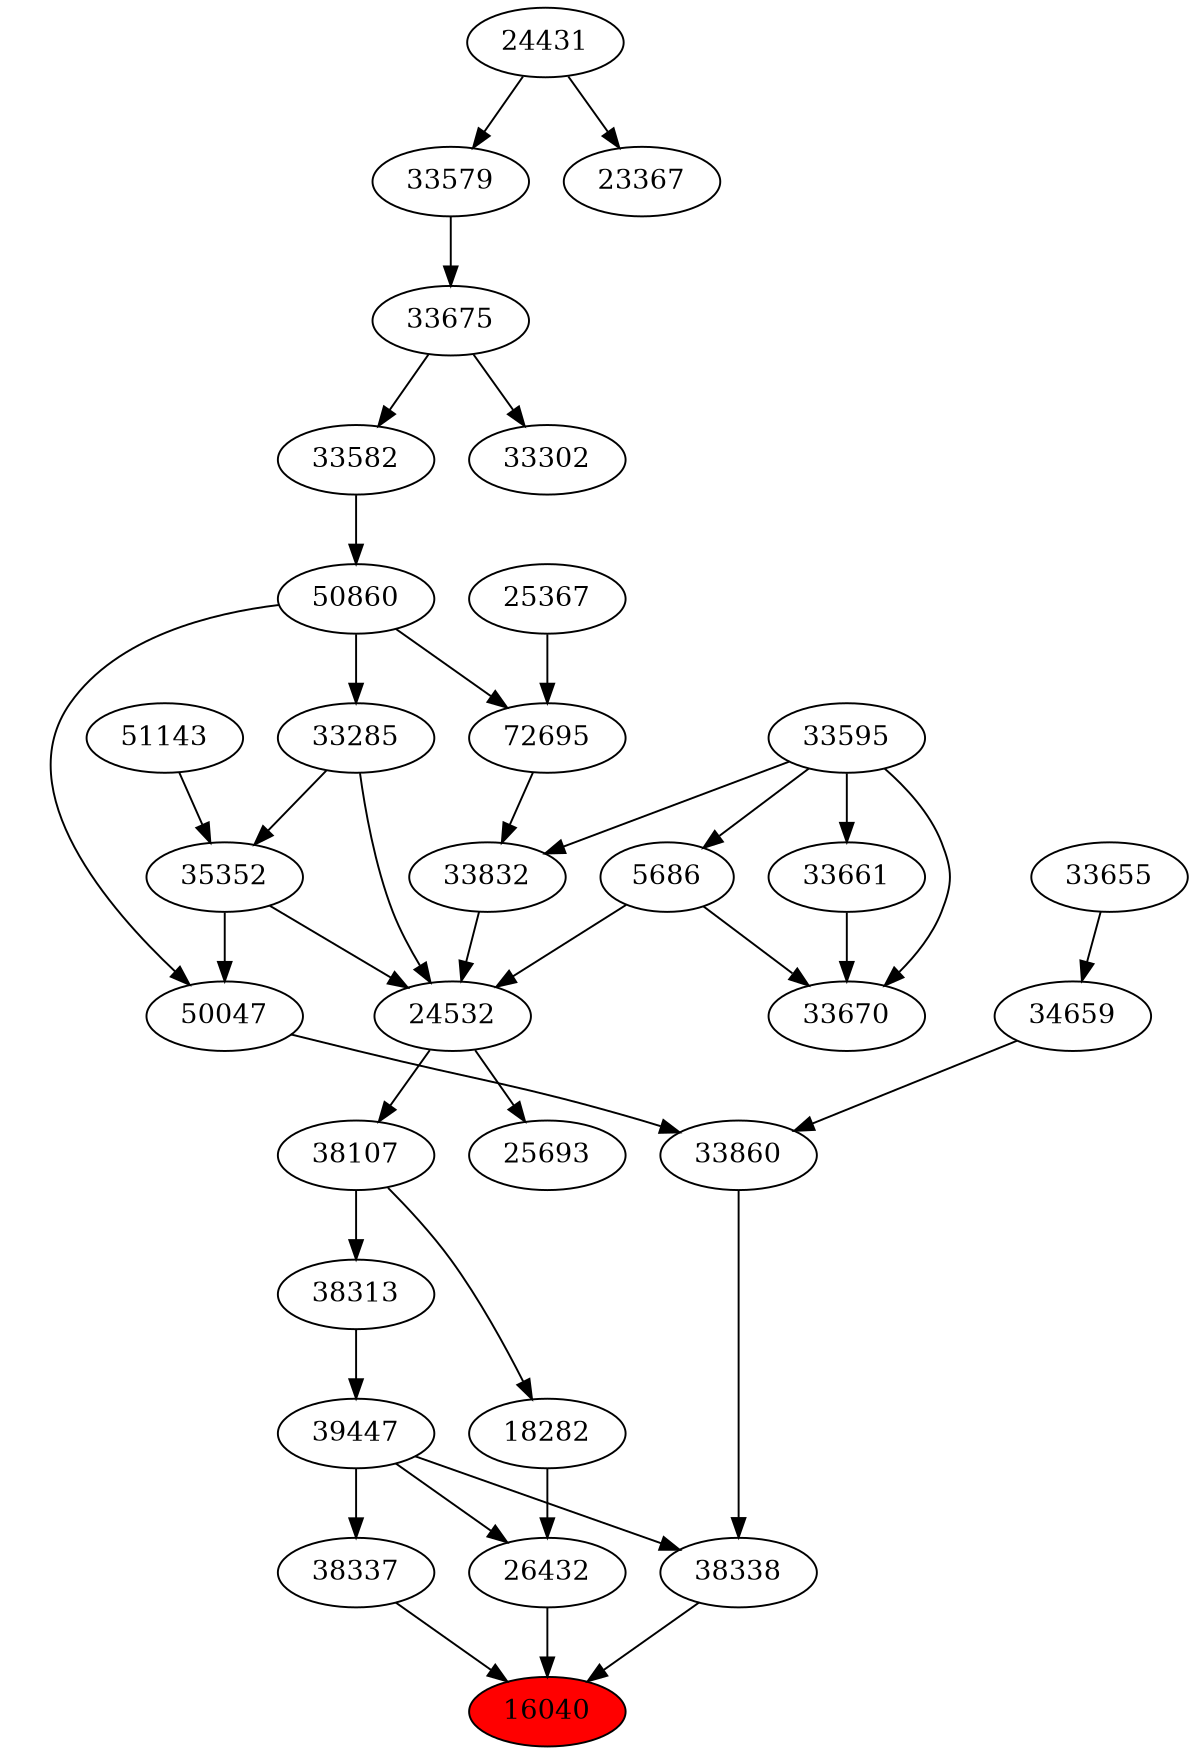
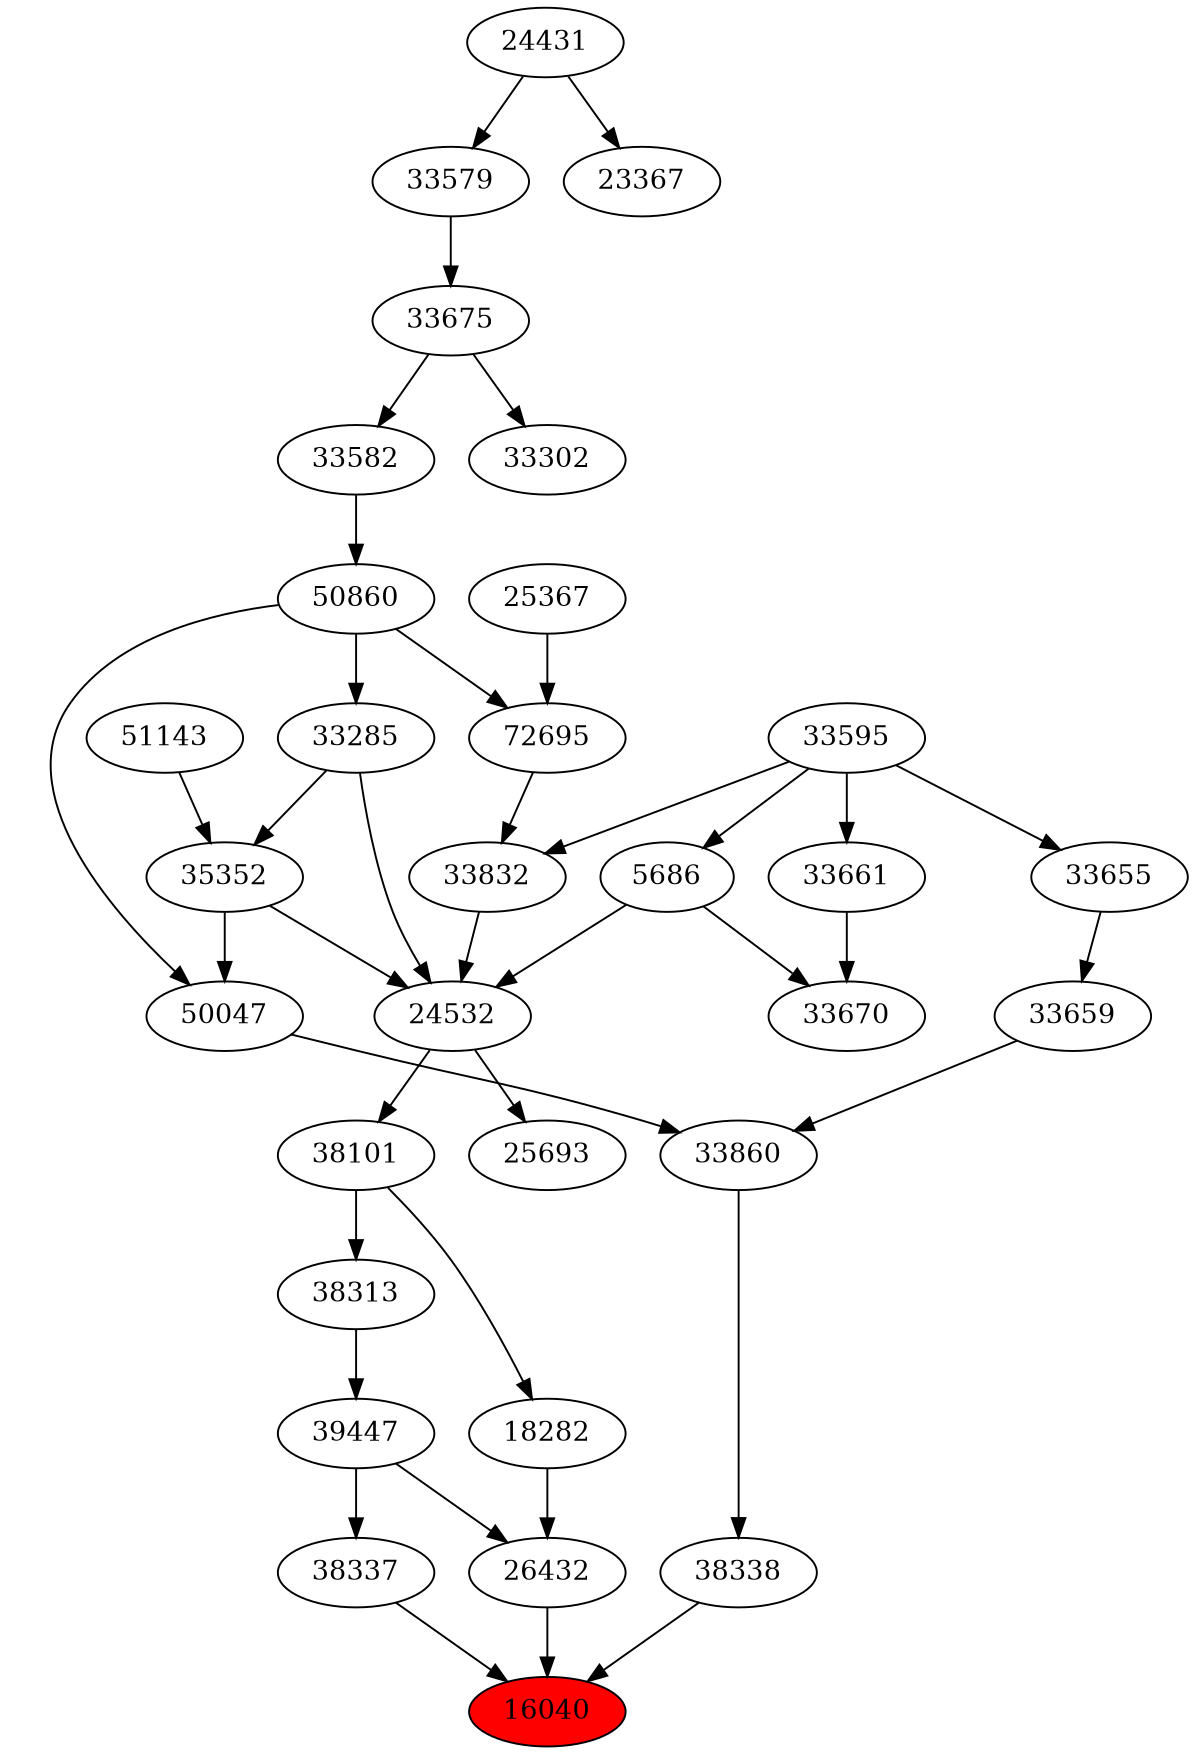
(949, 867) -> (970, 803)
(1073, 1016) -> (1073, 1016)
(356, 1155) -> (356, 1155)
(532, 1498) -> none
